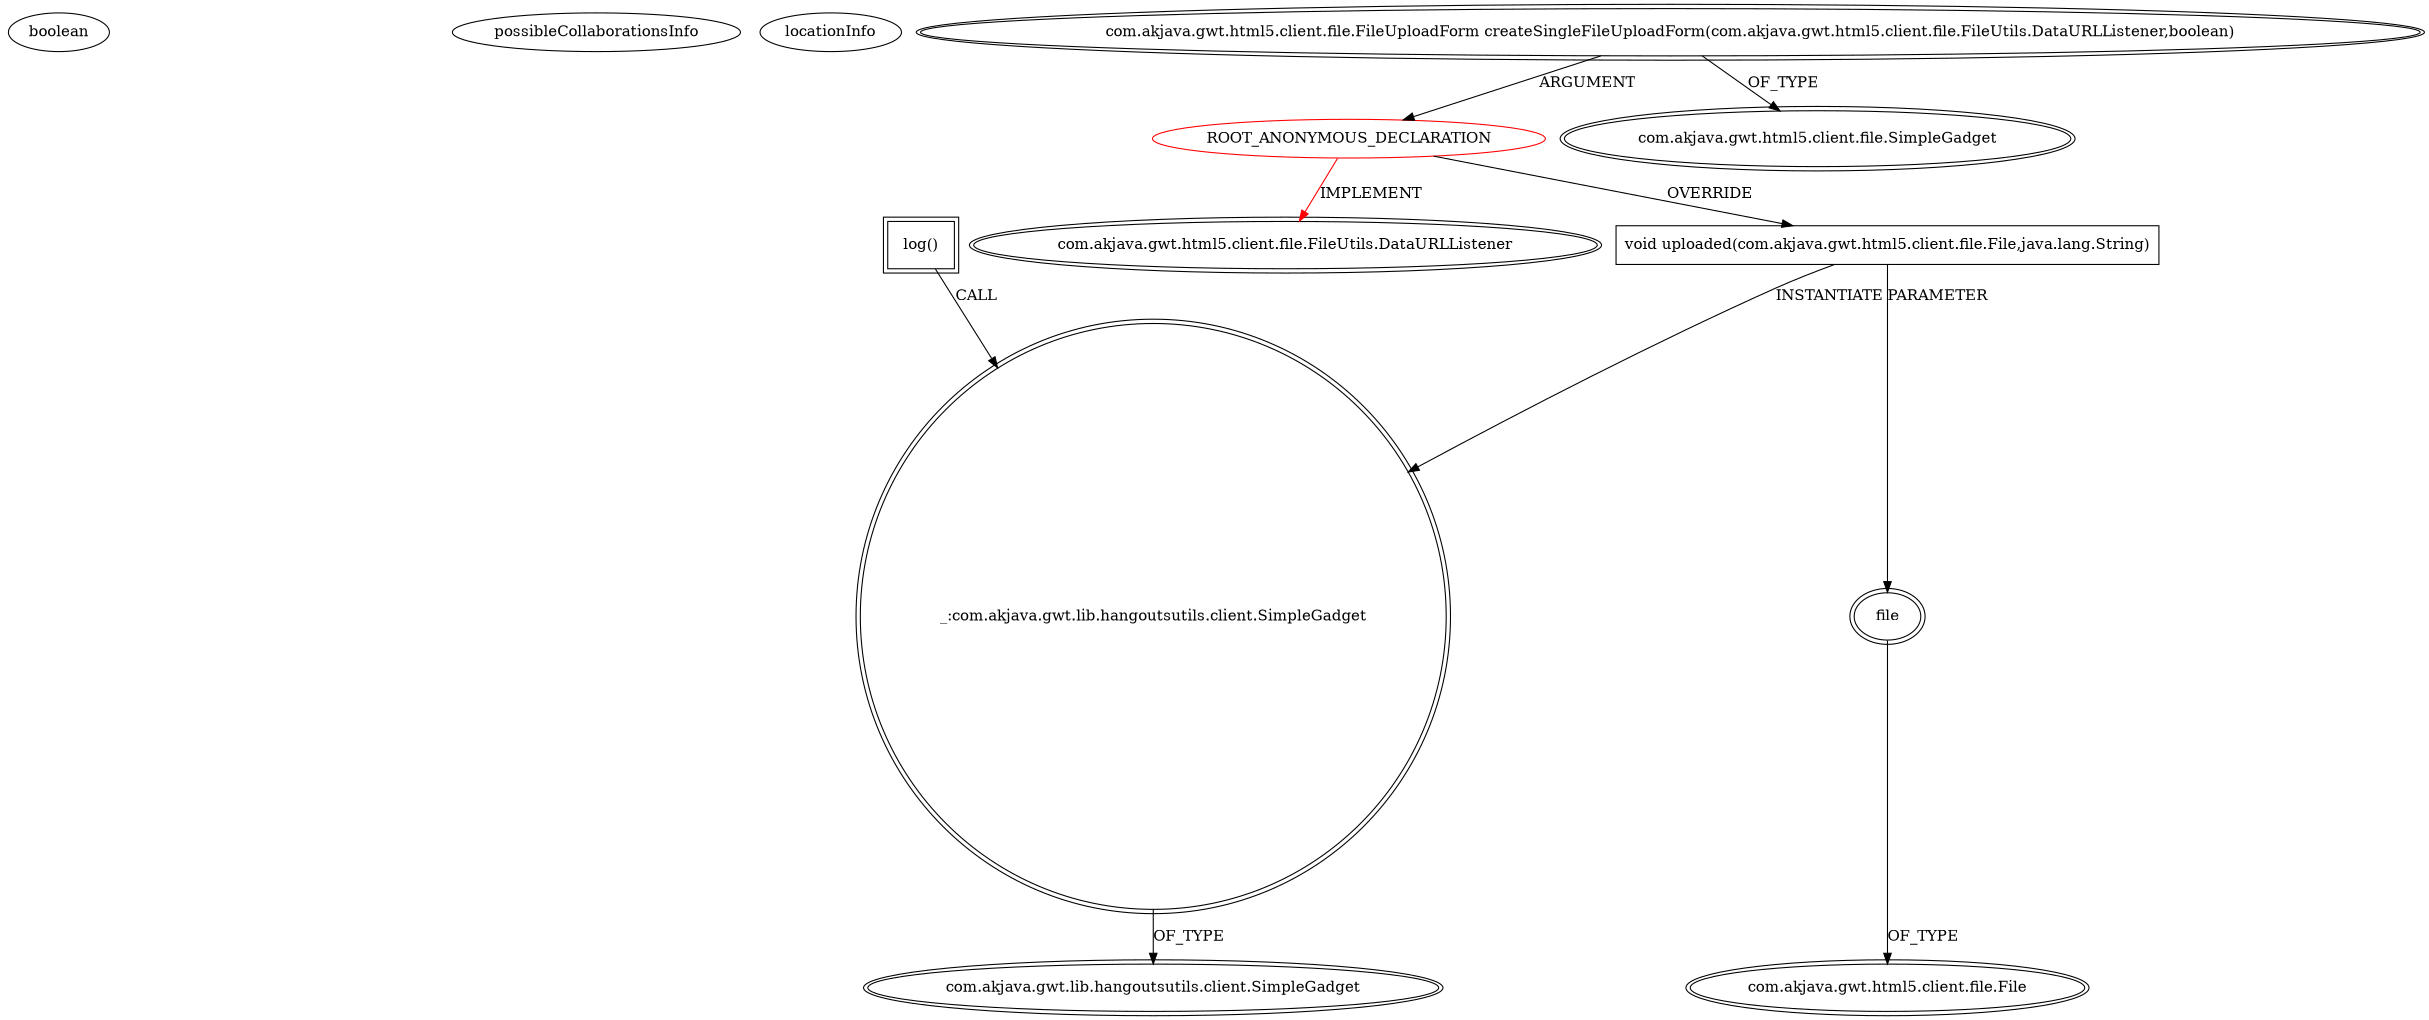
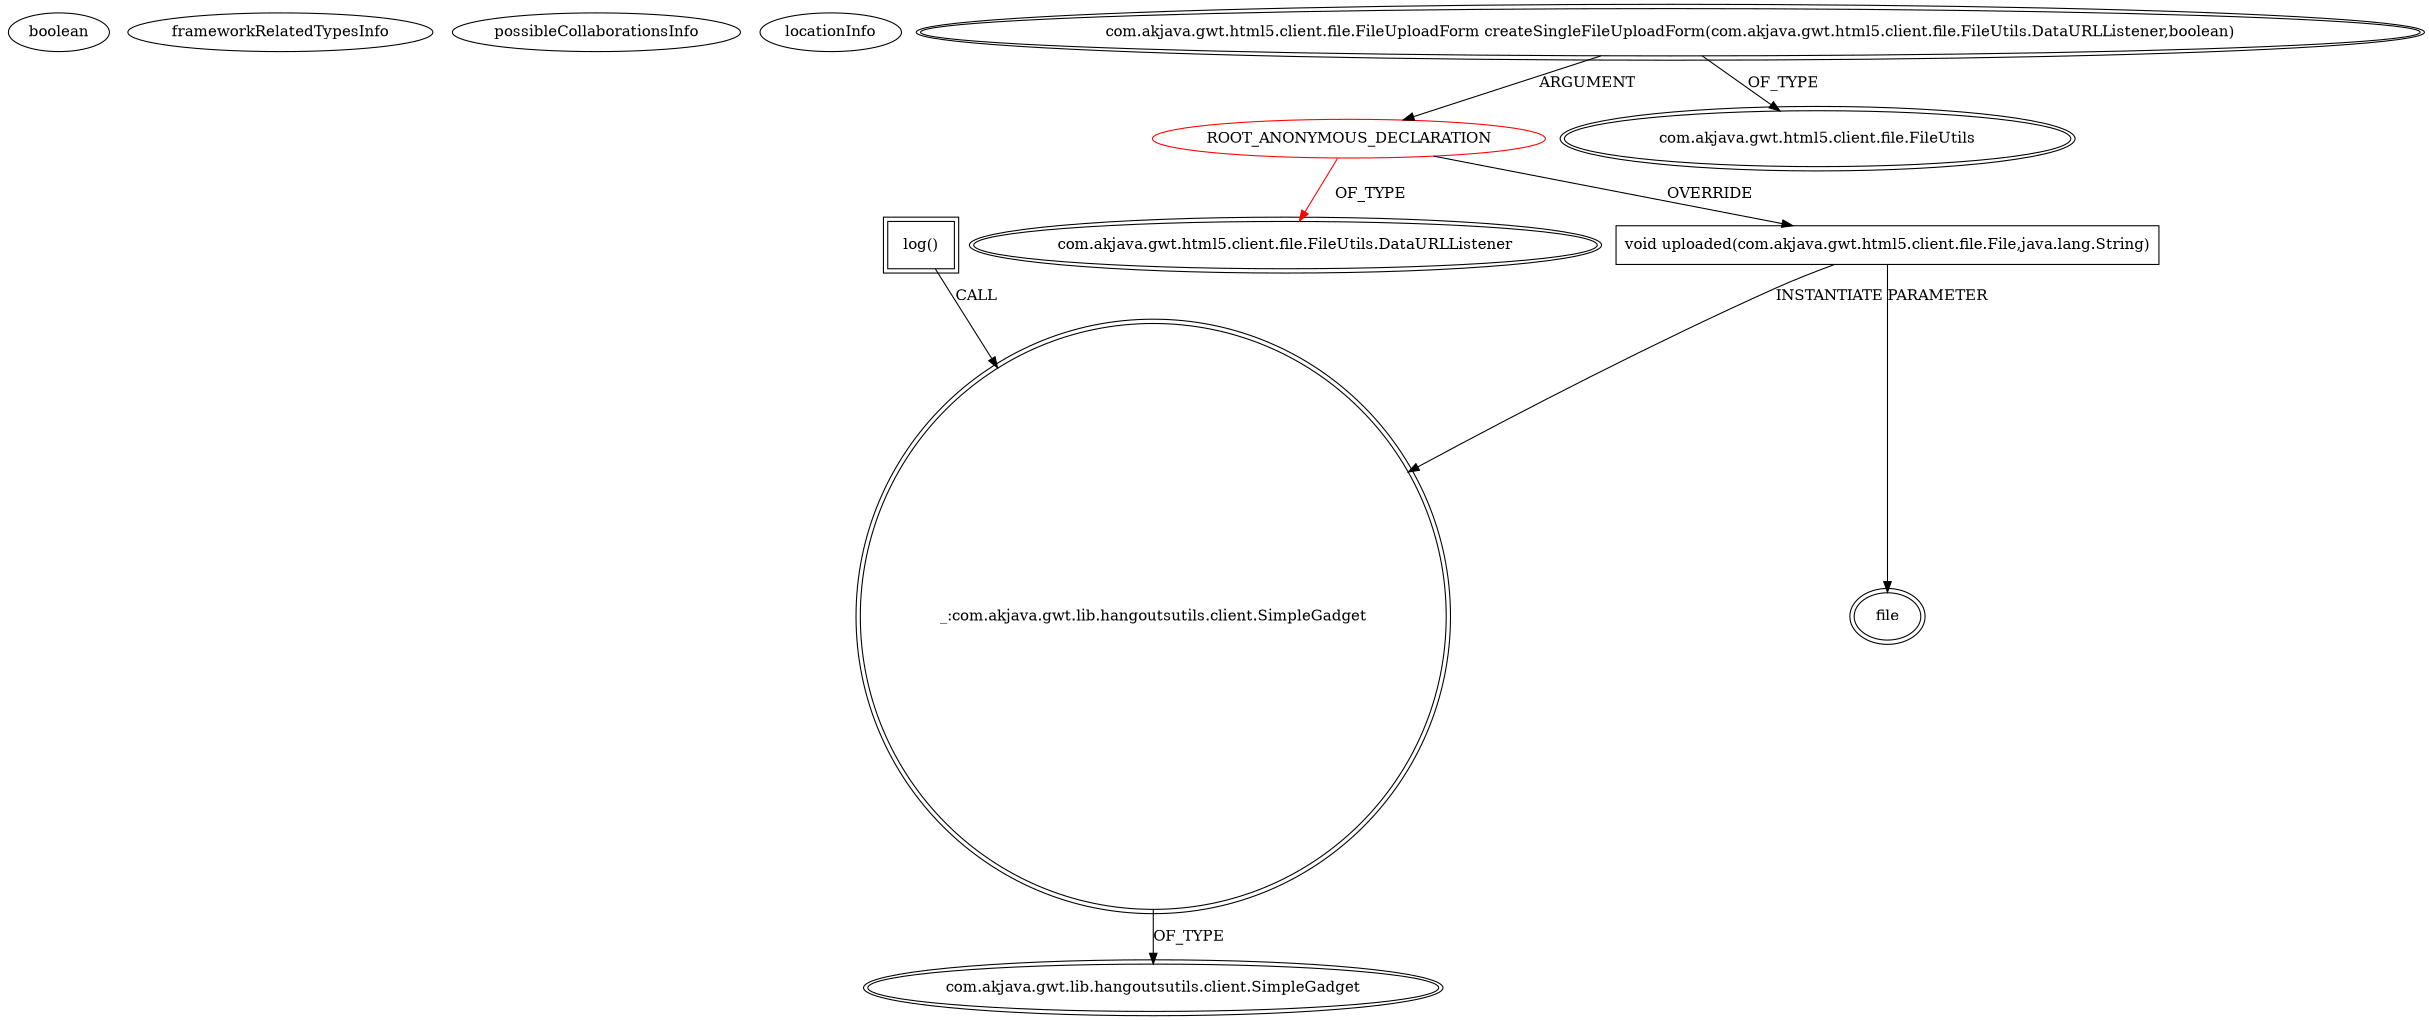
none -> (280, 32)
(1818, 139) -> (1818, 139)
(1371, 194) -> (1371, 194)
(1887, 988) -> none
